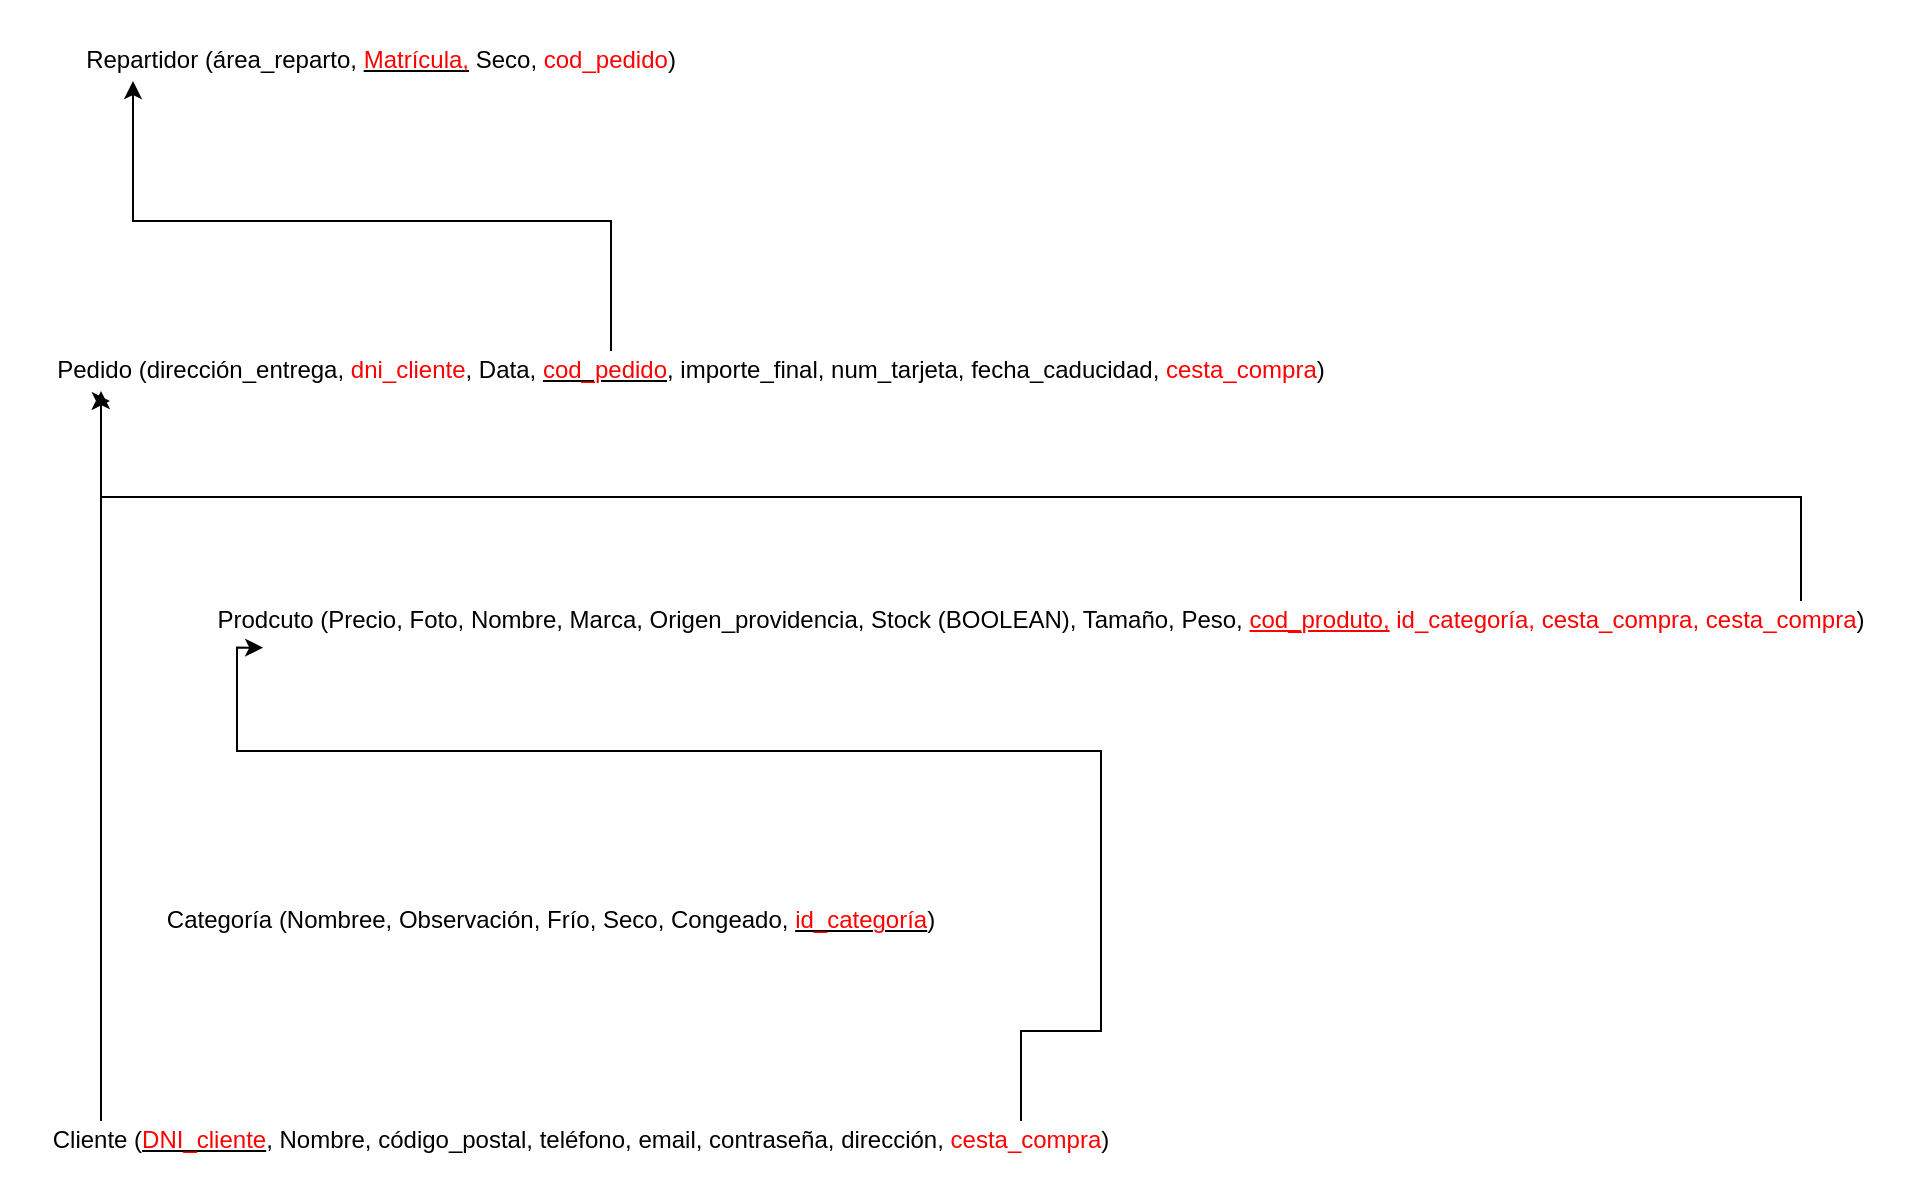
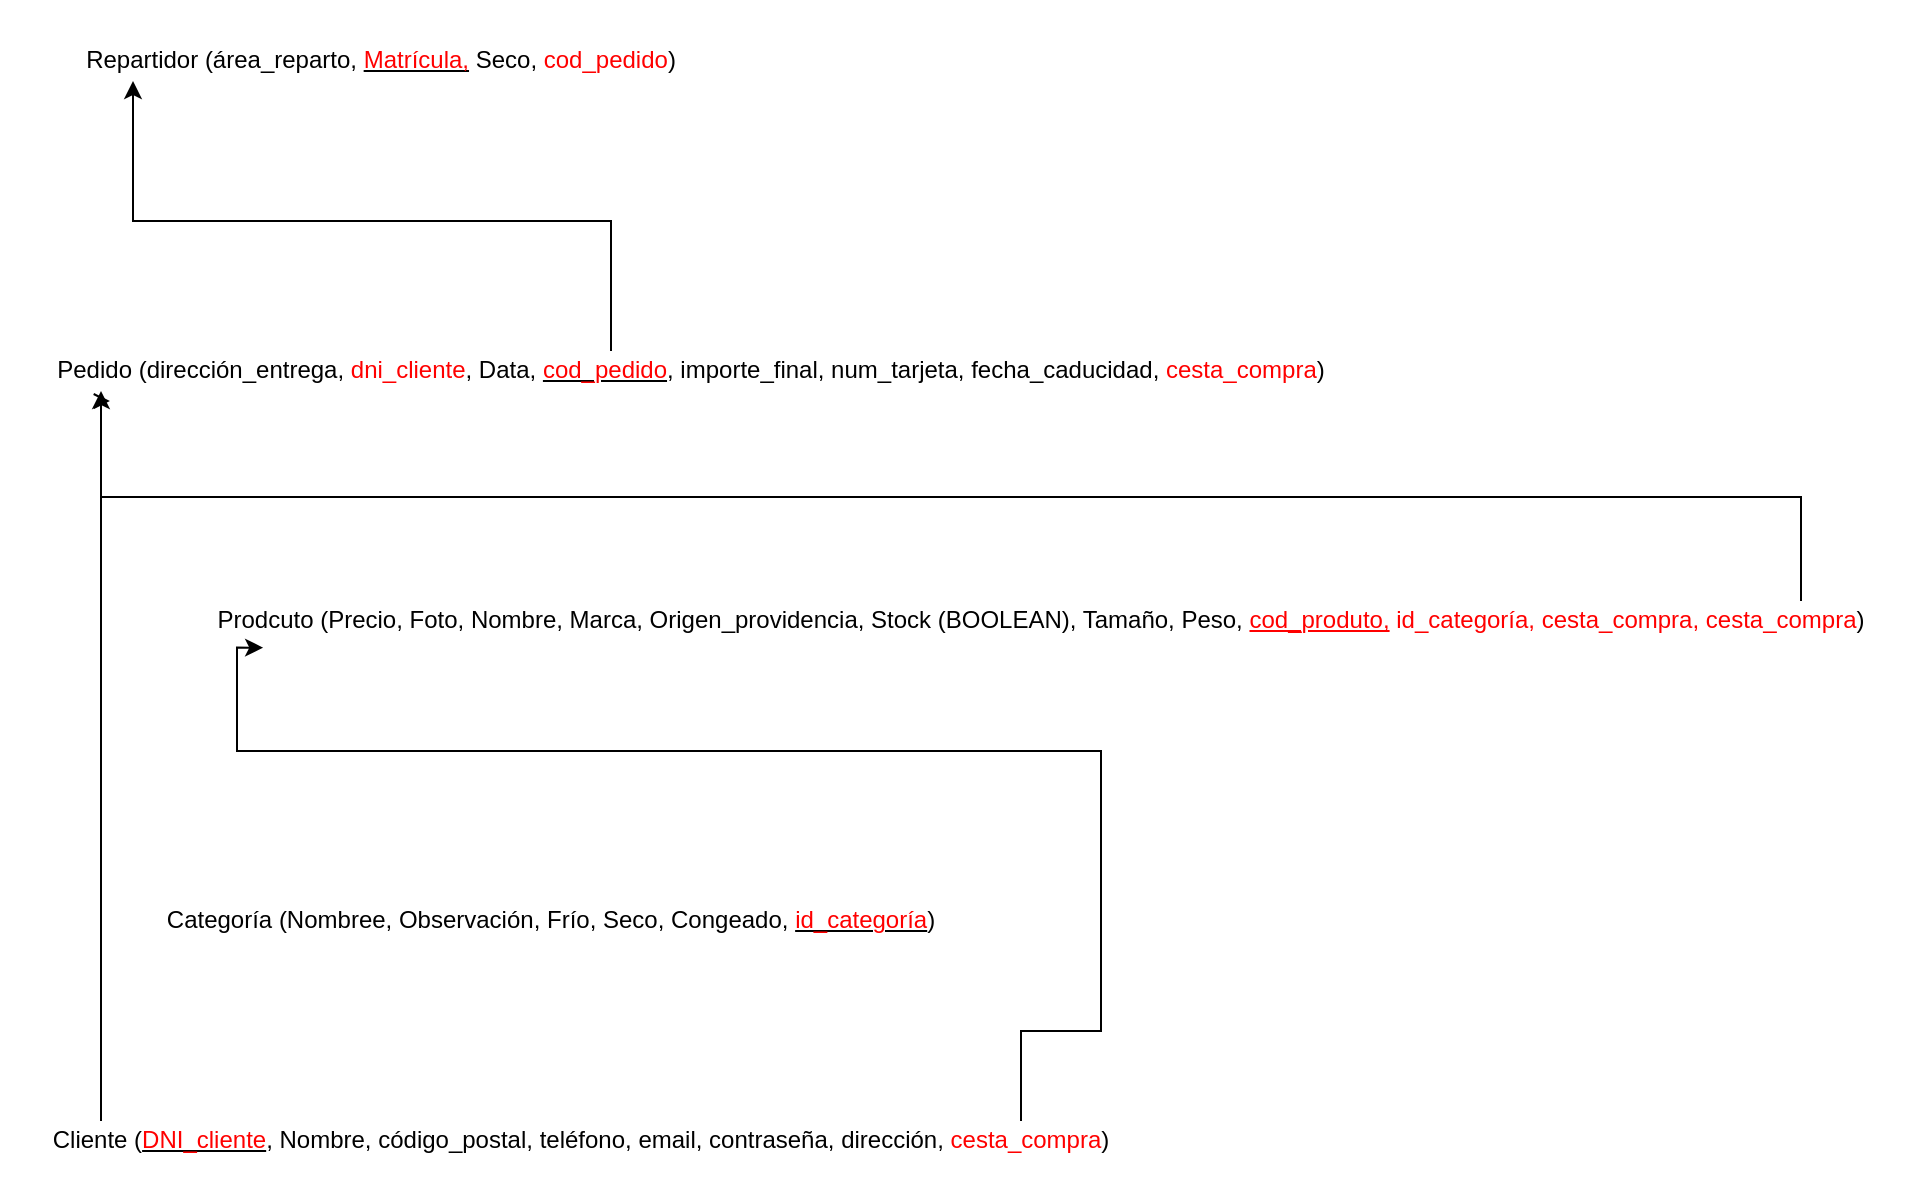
(98, 401) -> (105, 401)
